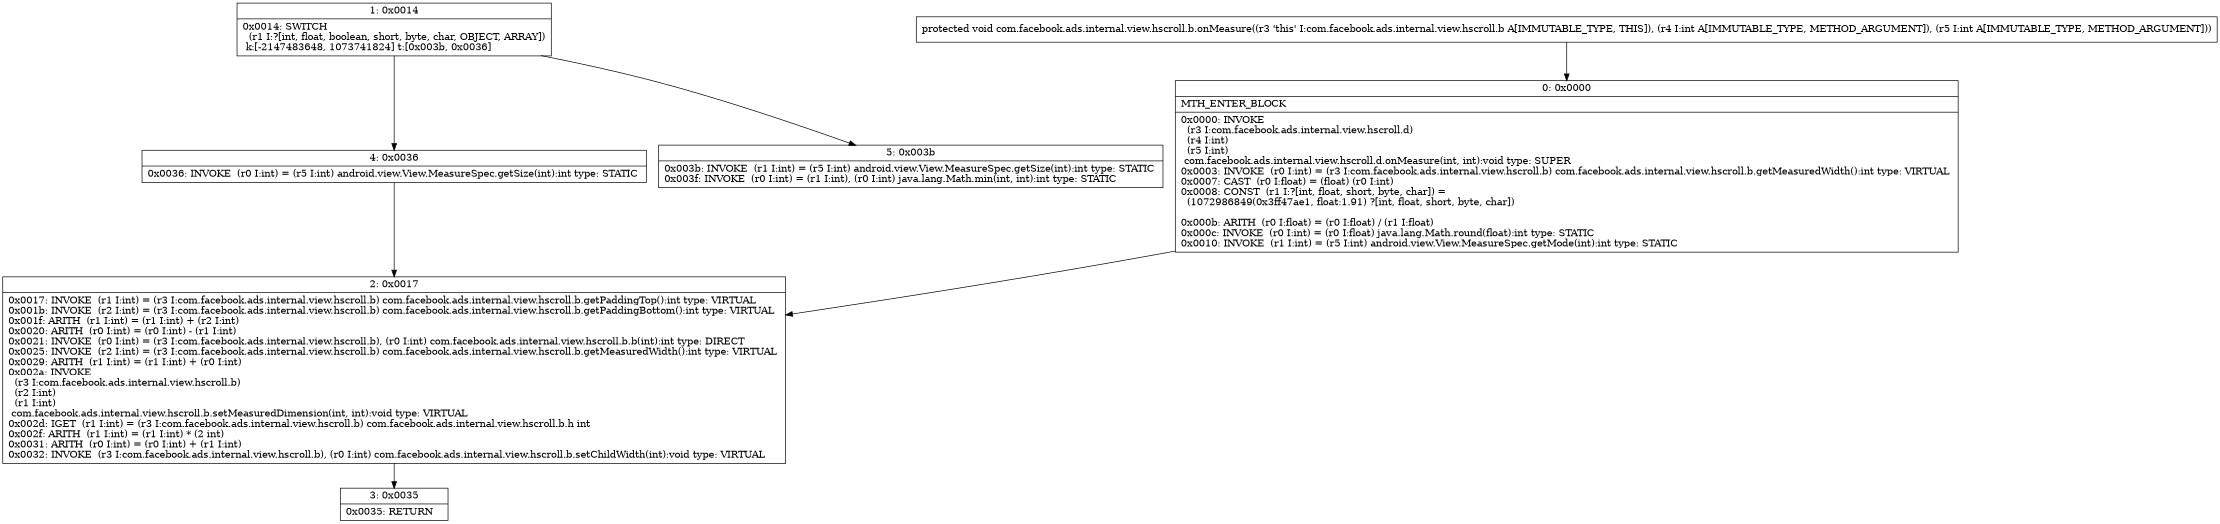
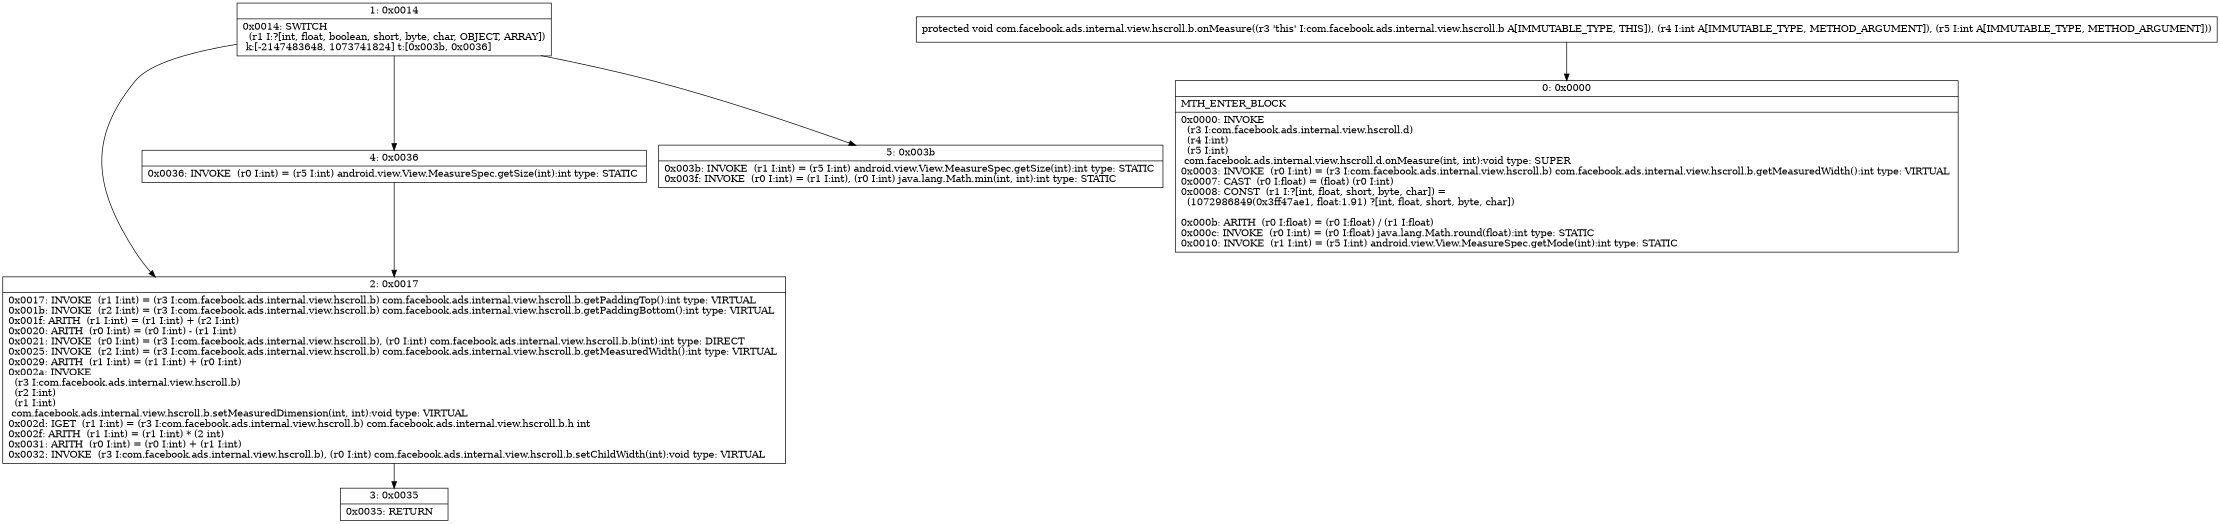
(984, 284) -> (109, 124)
